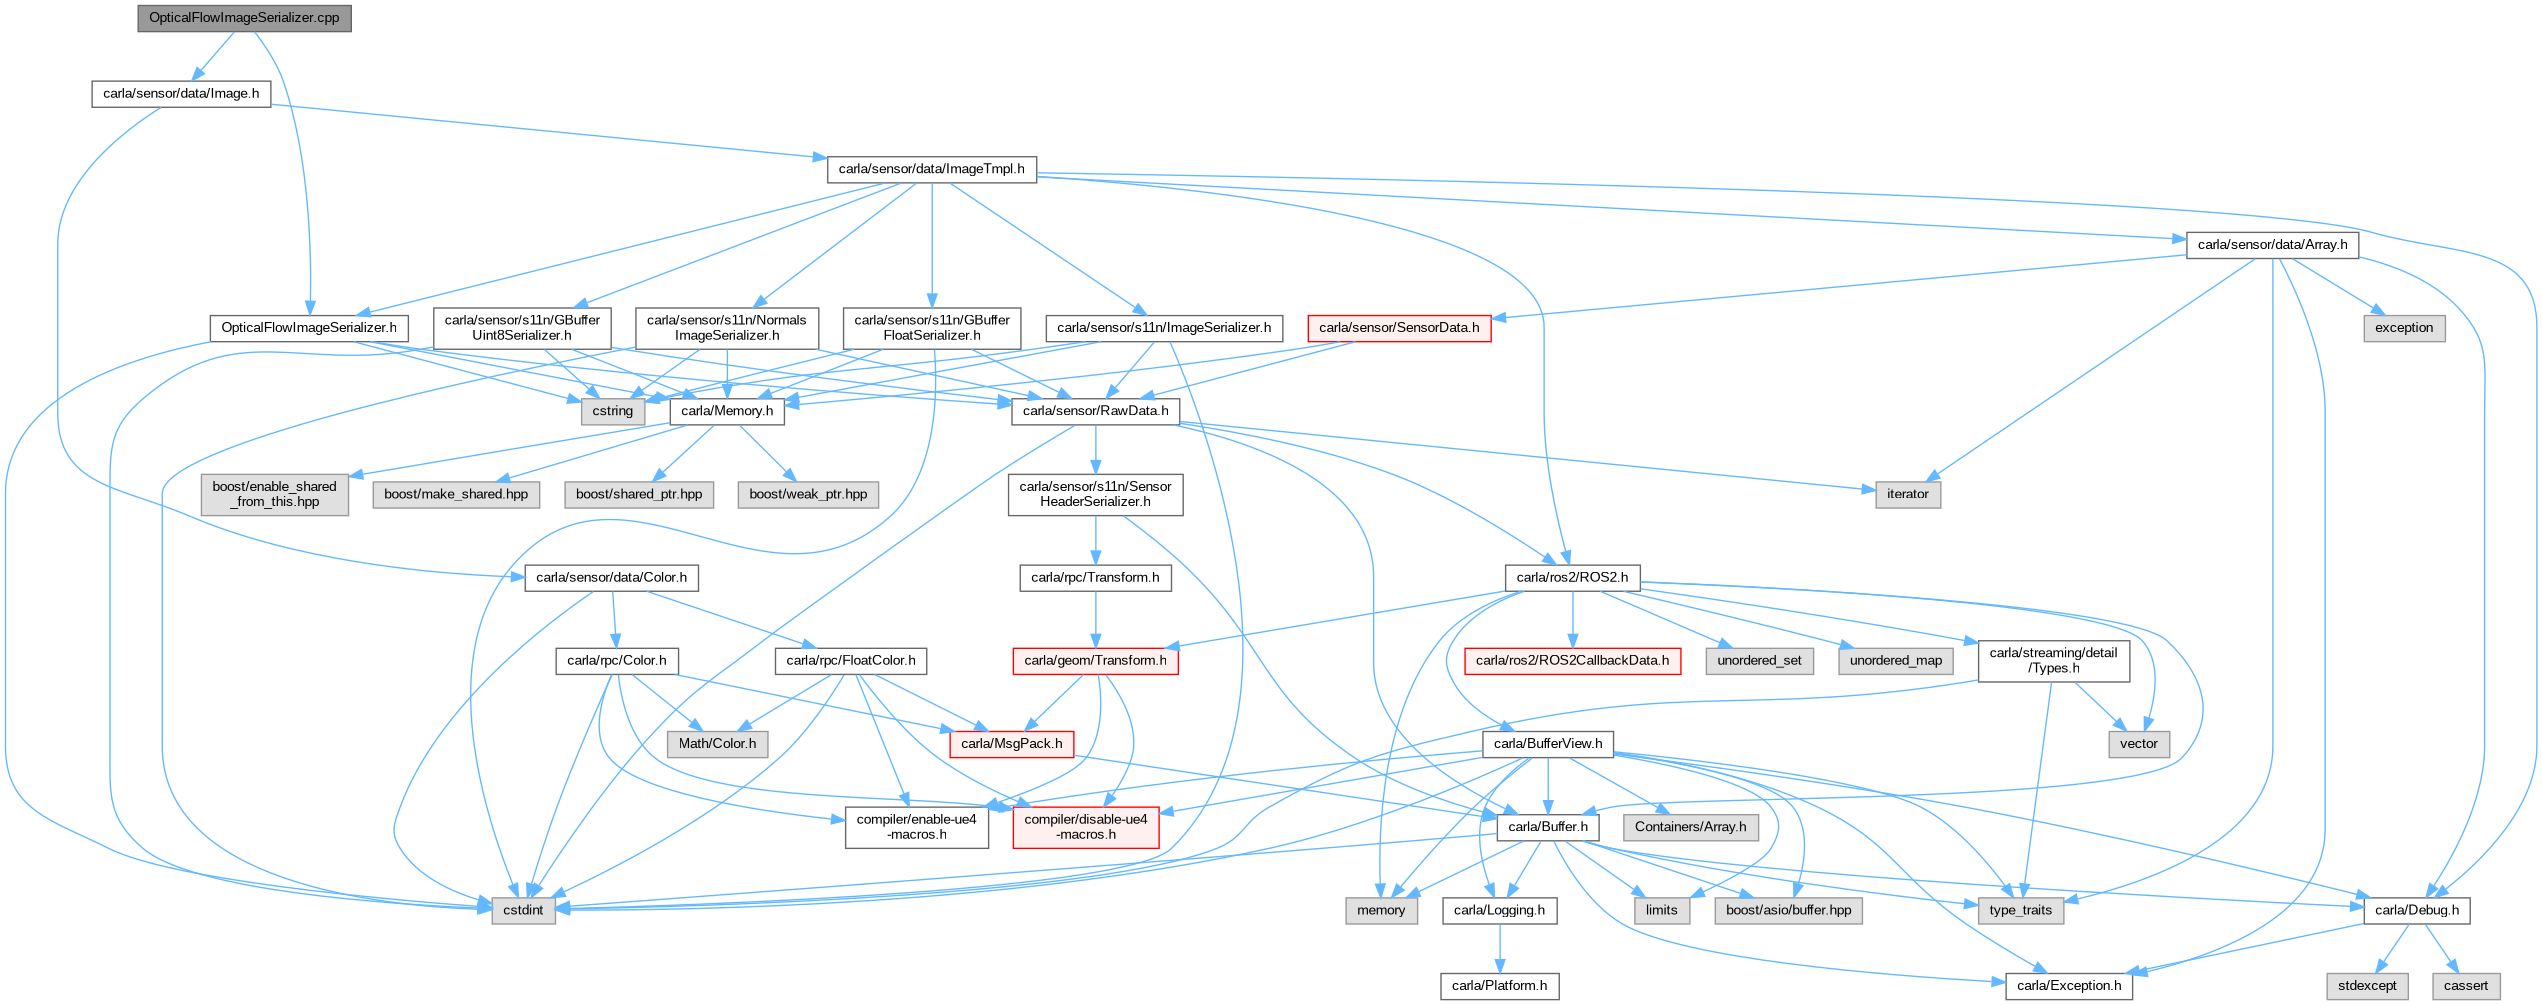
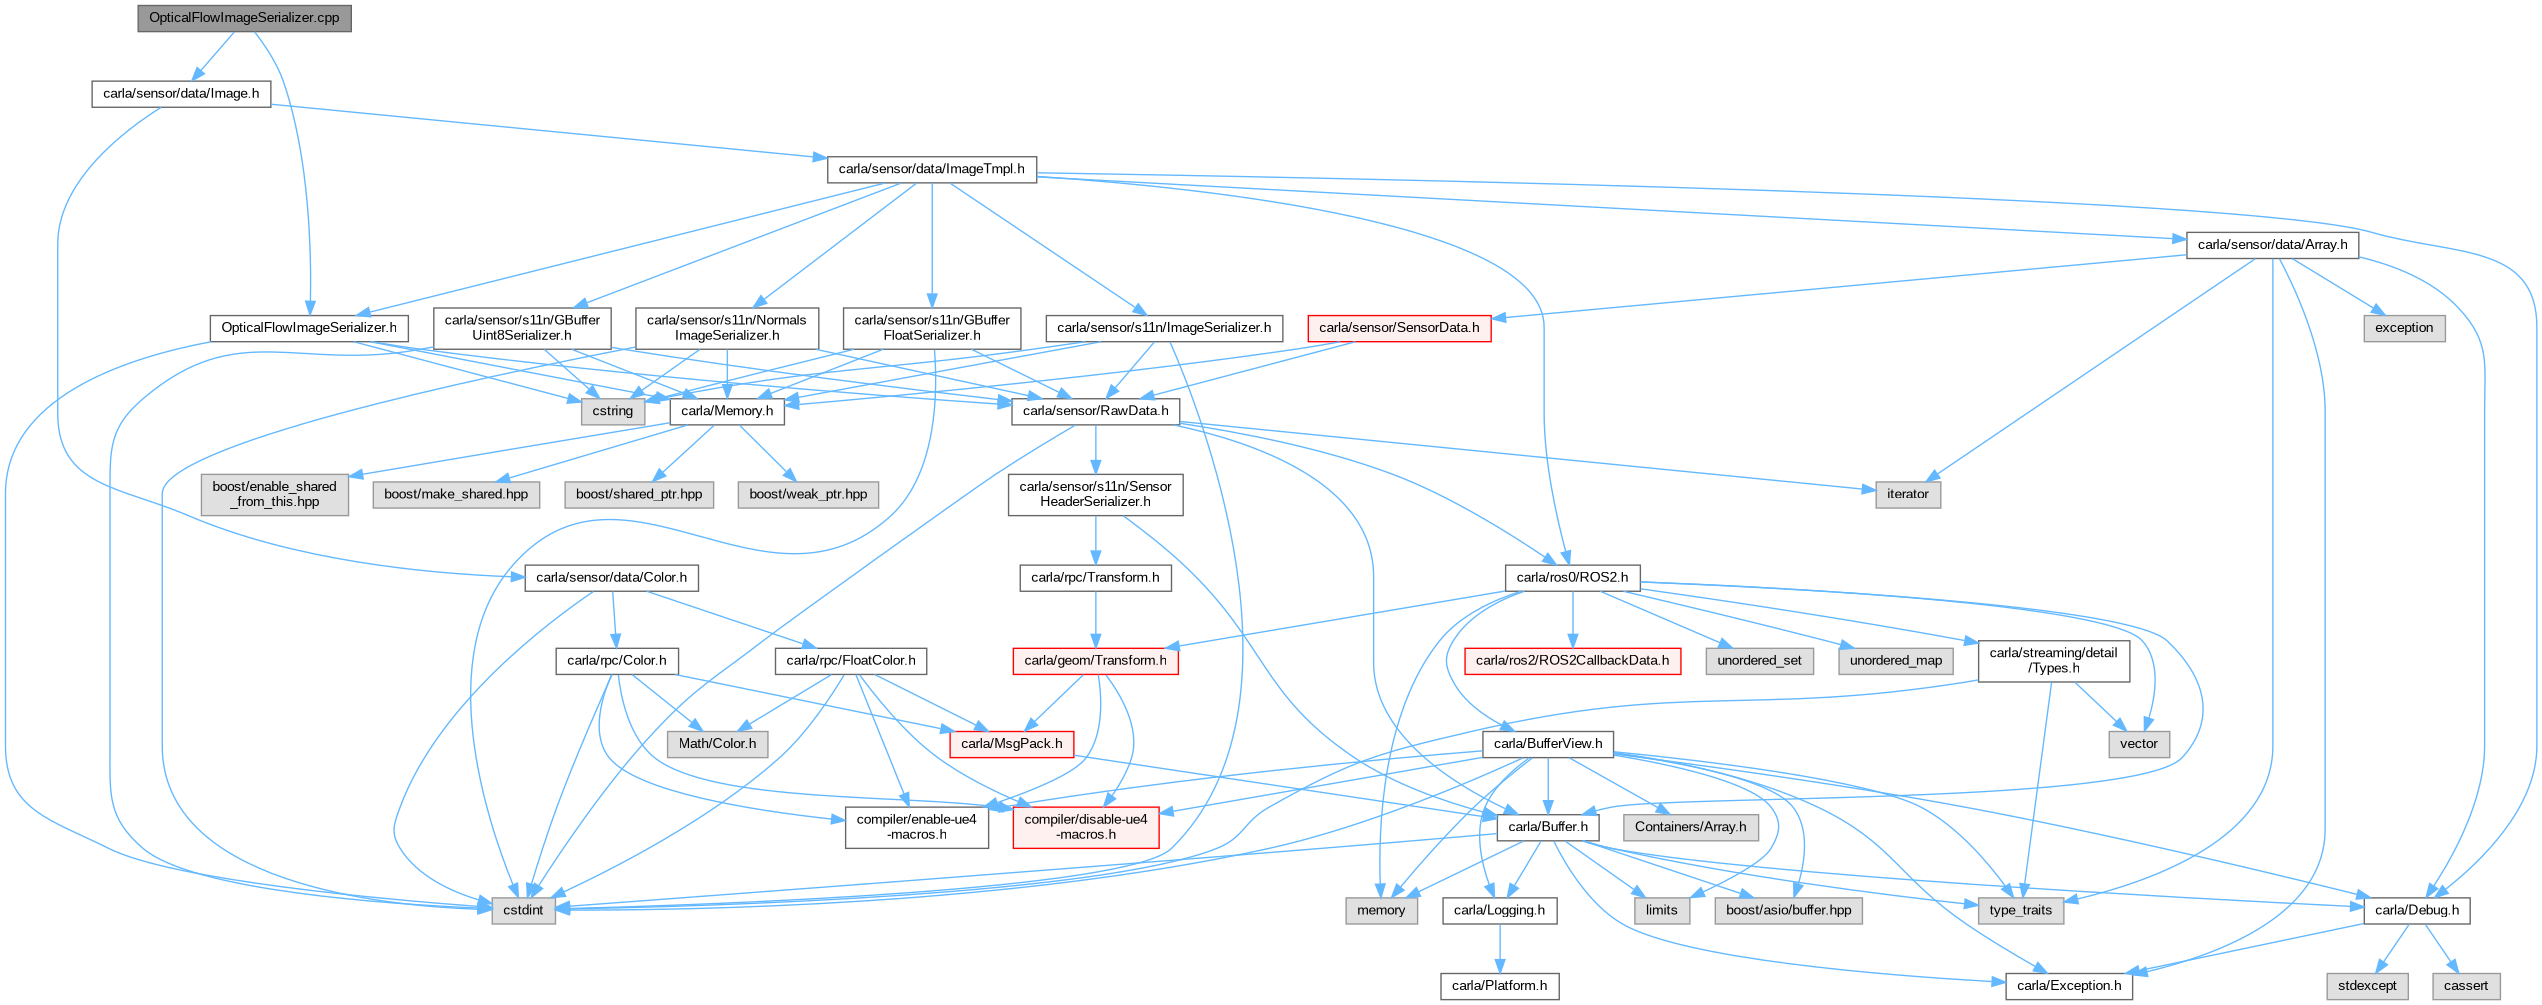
(1573, 578) -> (1573, 578)
